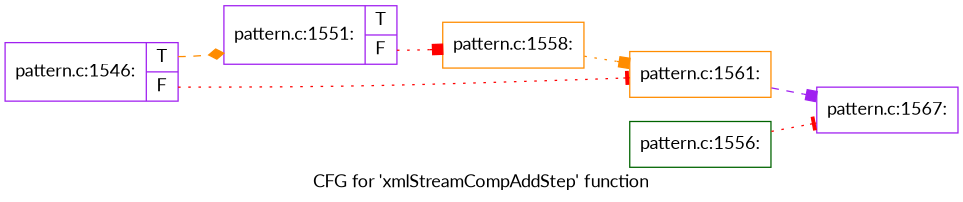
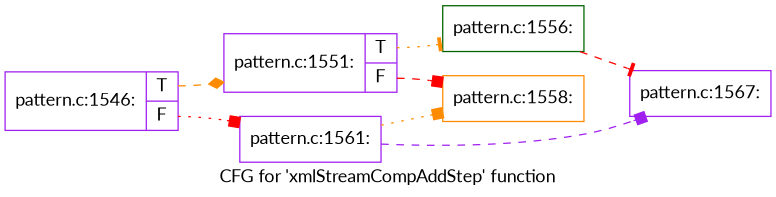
none -> (417, 47)
(413, 50) -> (413, 79)
(600, 59) -> (406, 120)
(700, 74) -> (310, 139)
(401, 85) -> (203, 118)
(791, 128) -> (604, 60)
